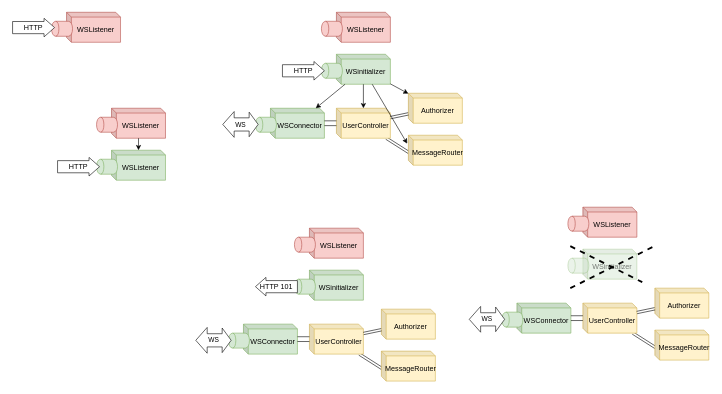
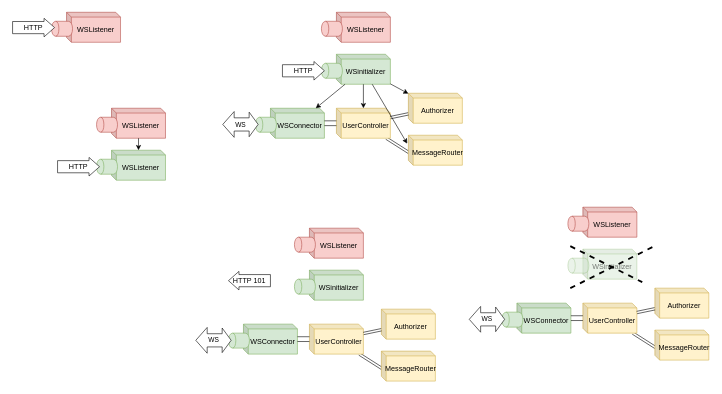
(276, 287) -> (249, 281)
